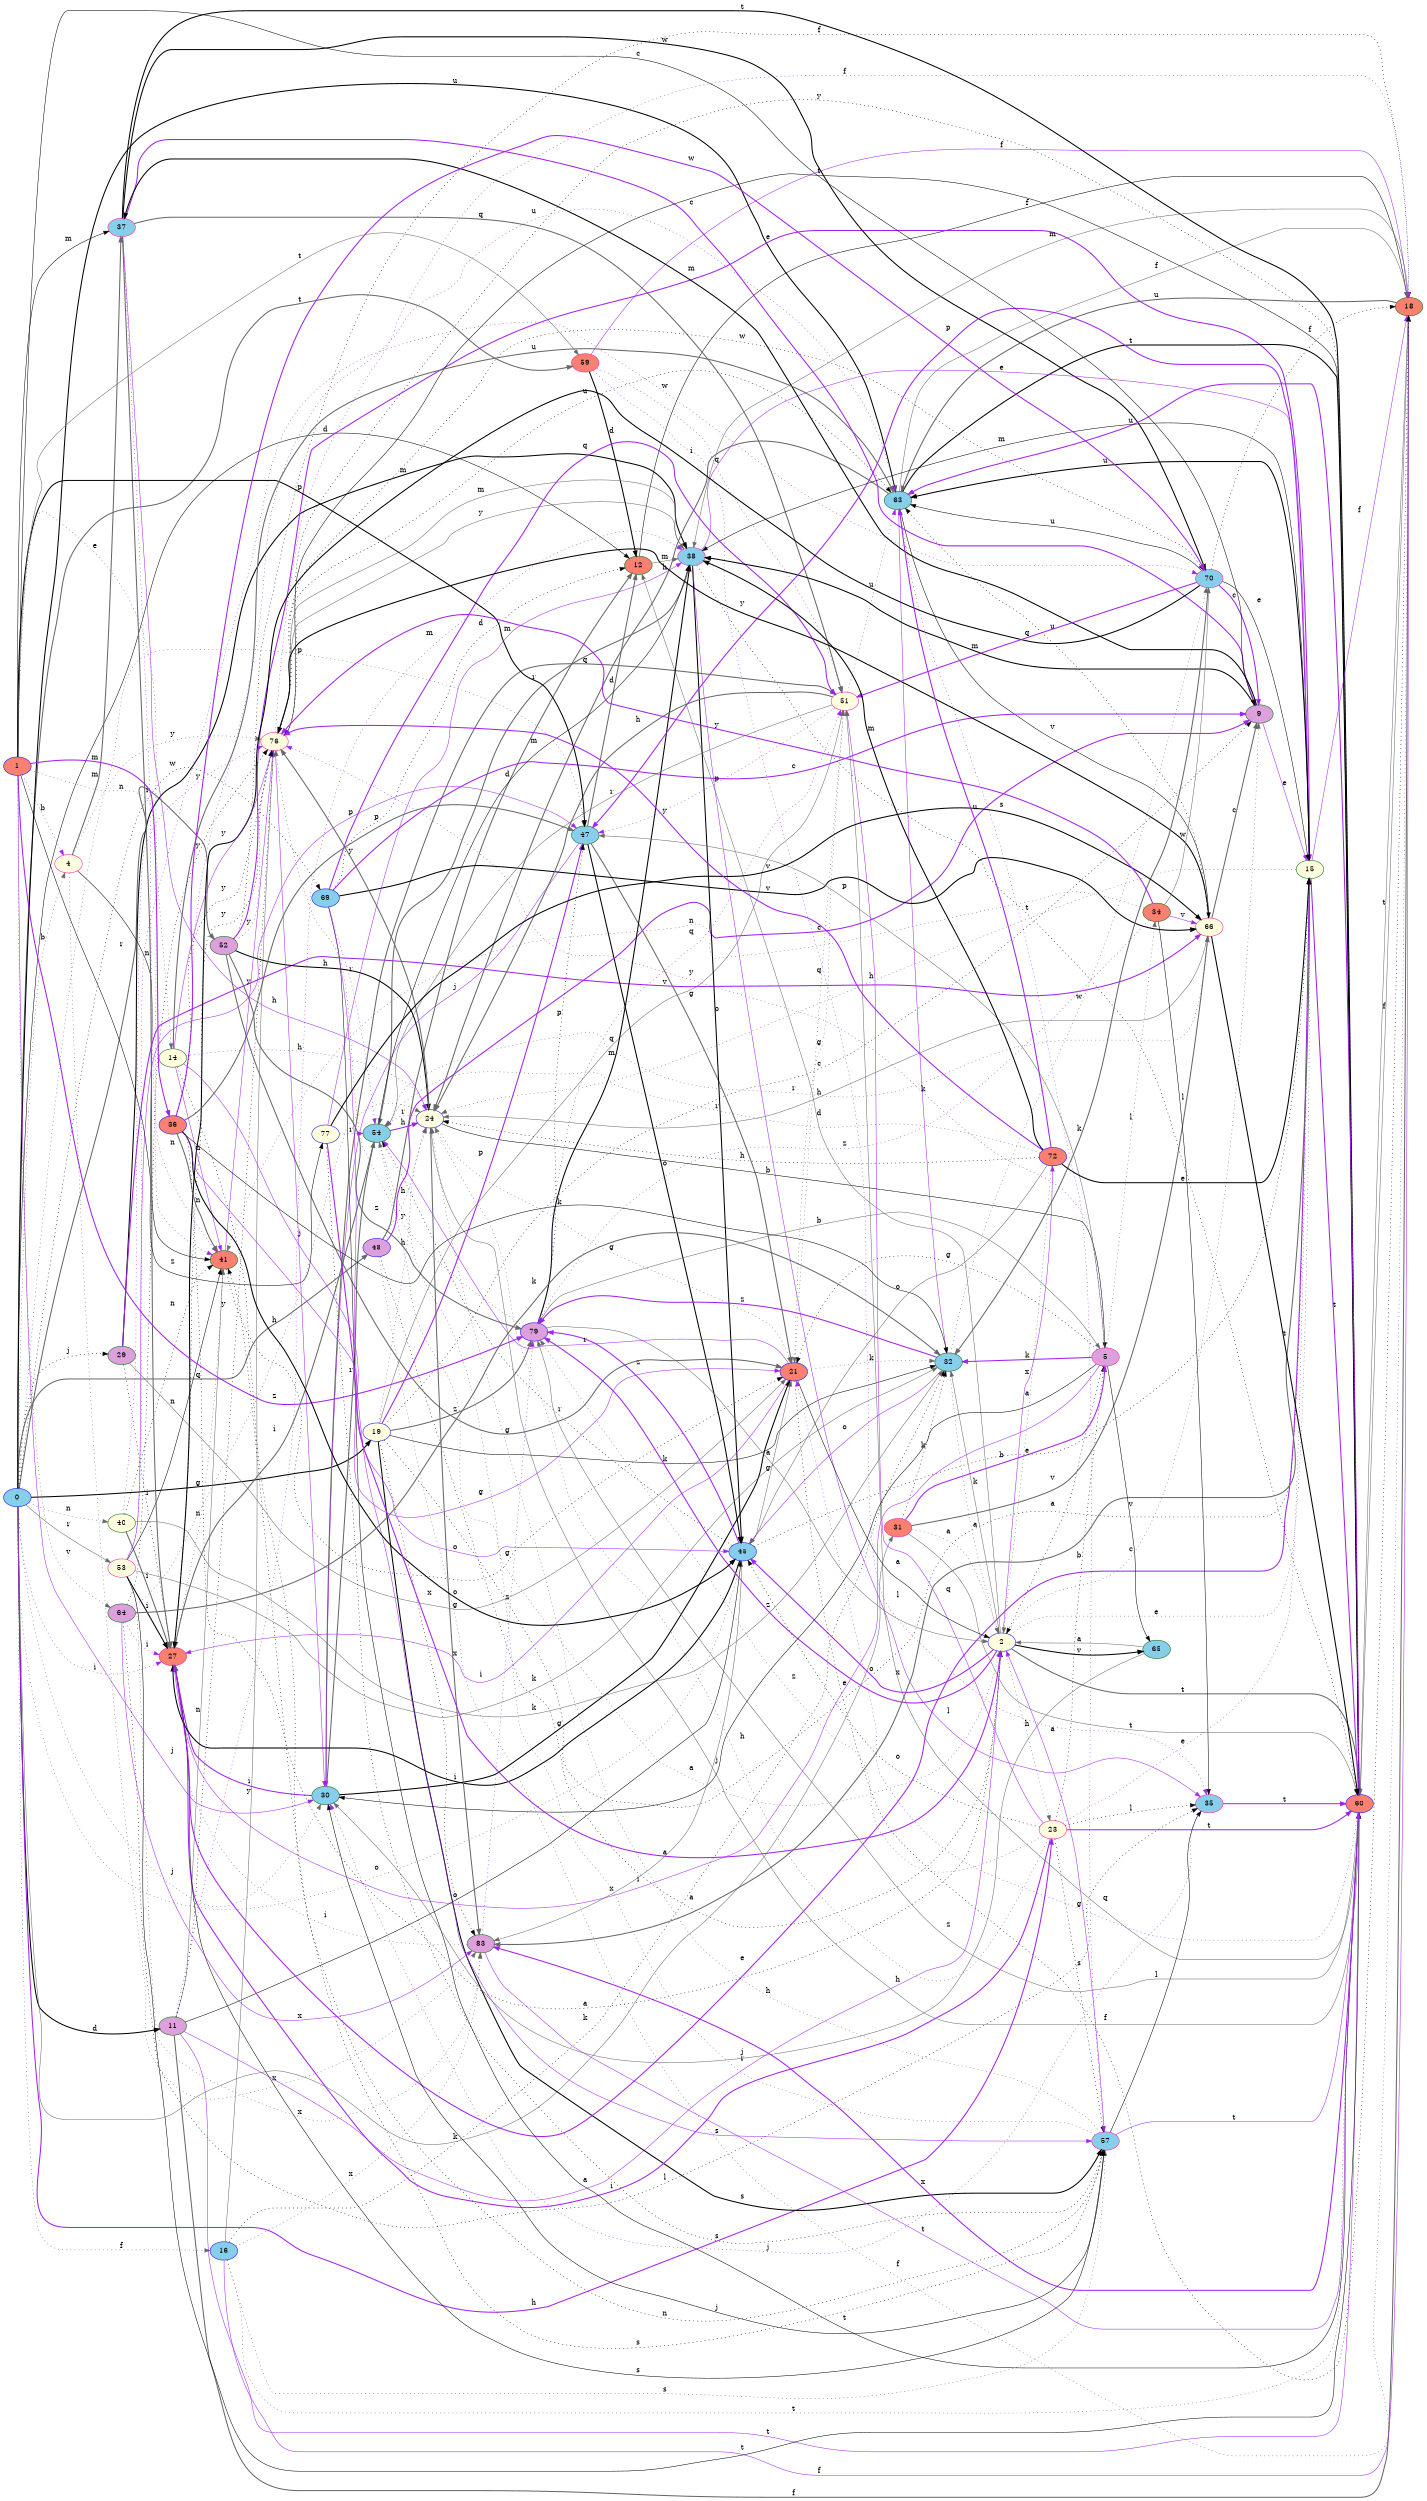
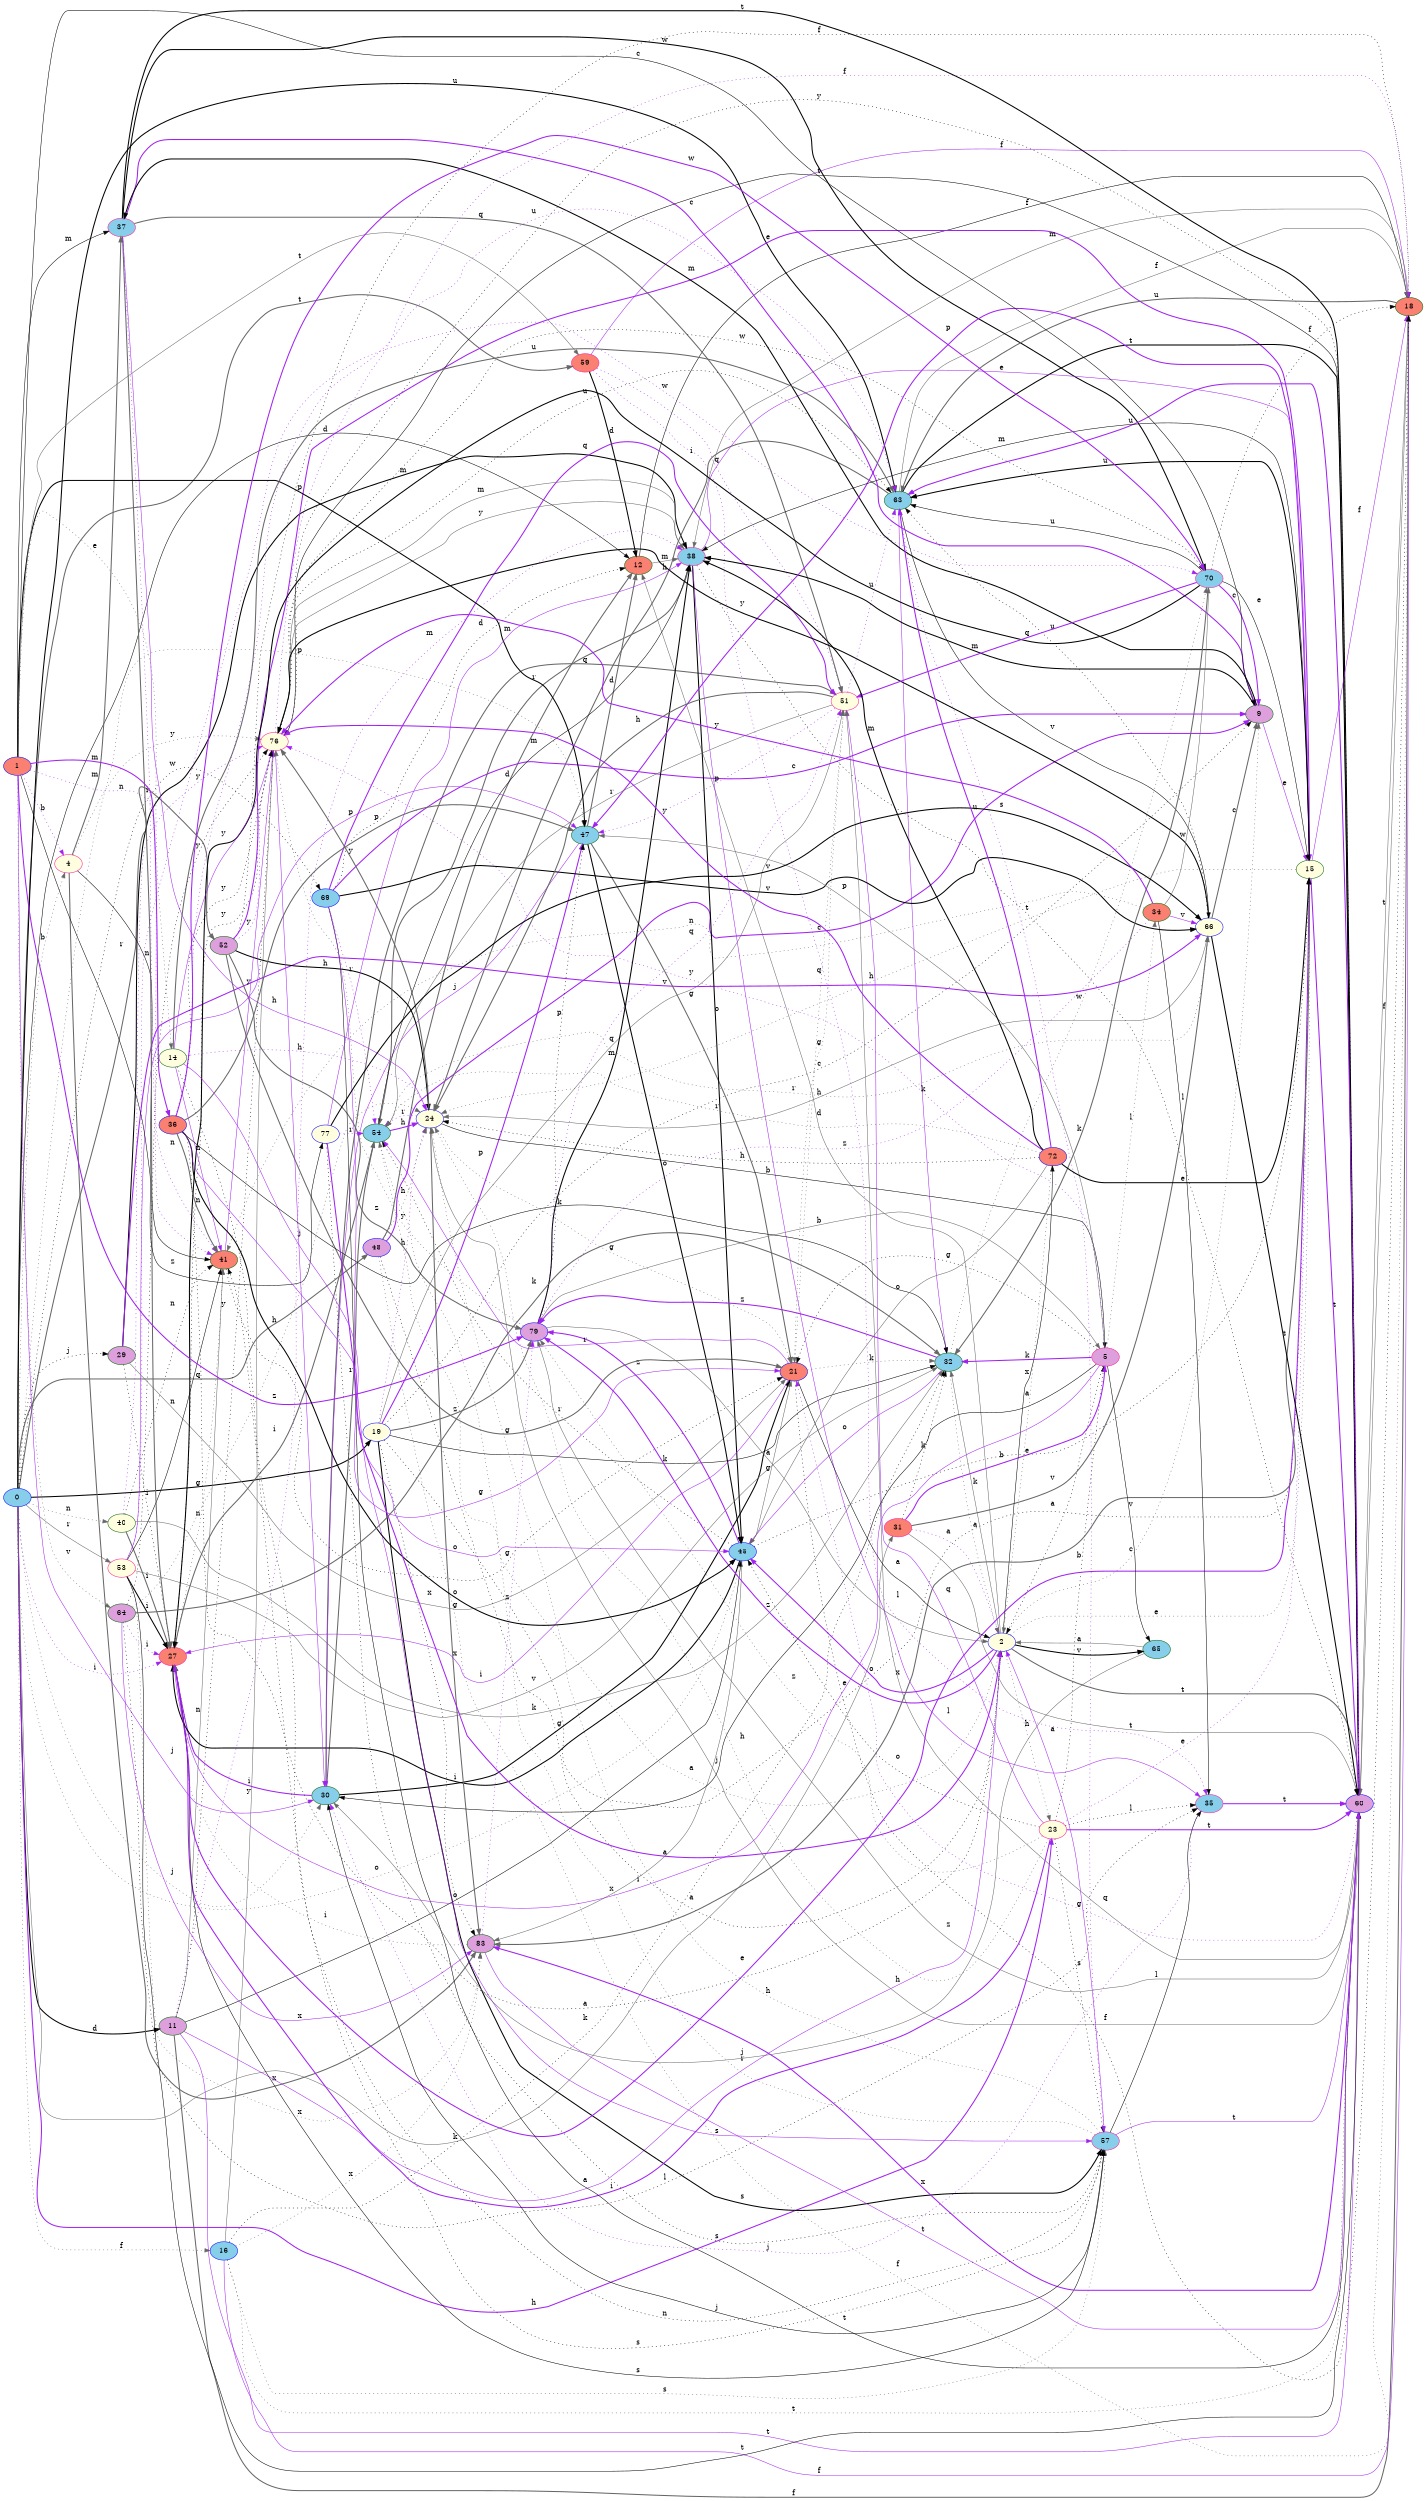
(1209, 927) -> (1209, 927)
(1023, 1401) -> (1023, 1401)
(110, 1657) -> (110, 1657)
(534, 1679) -> (534, 1679)
(1360, 1804) -> (1360, 1804)
